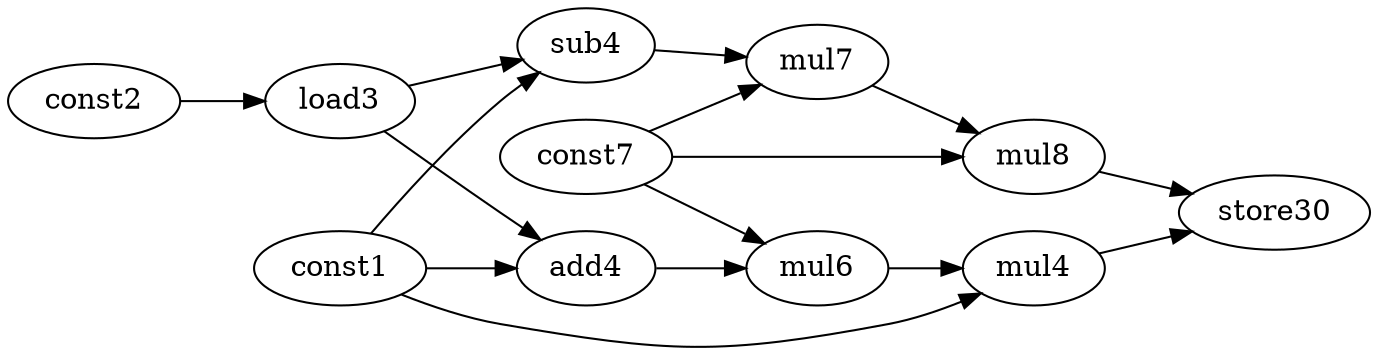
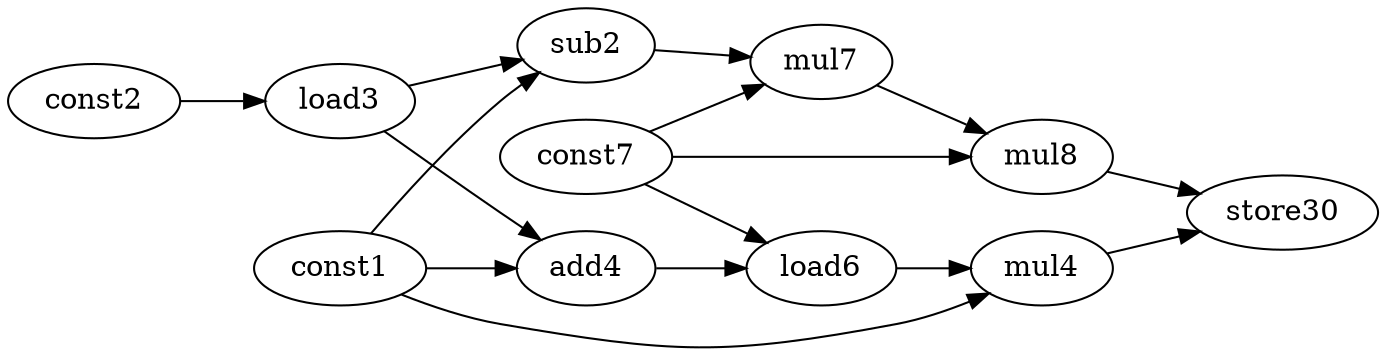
(586, 45) -> (586, 45)
(817, 268) -> (821, 268)
